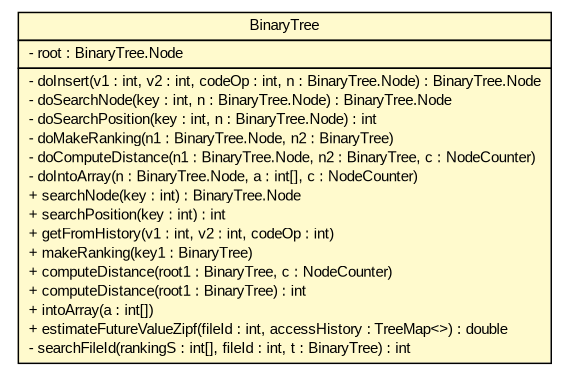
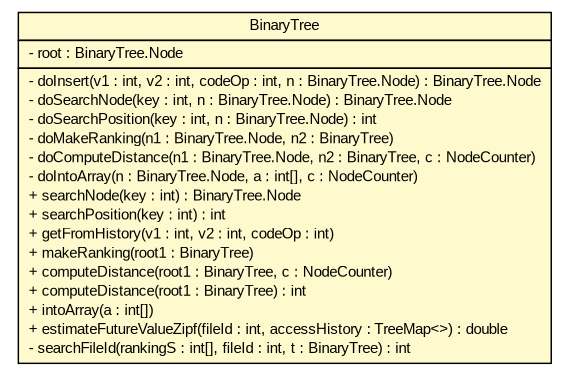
(141, 253) -> (142, 253)
